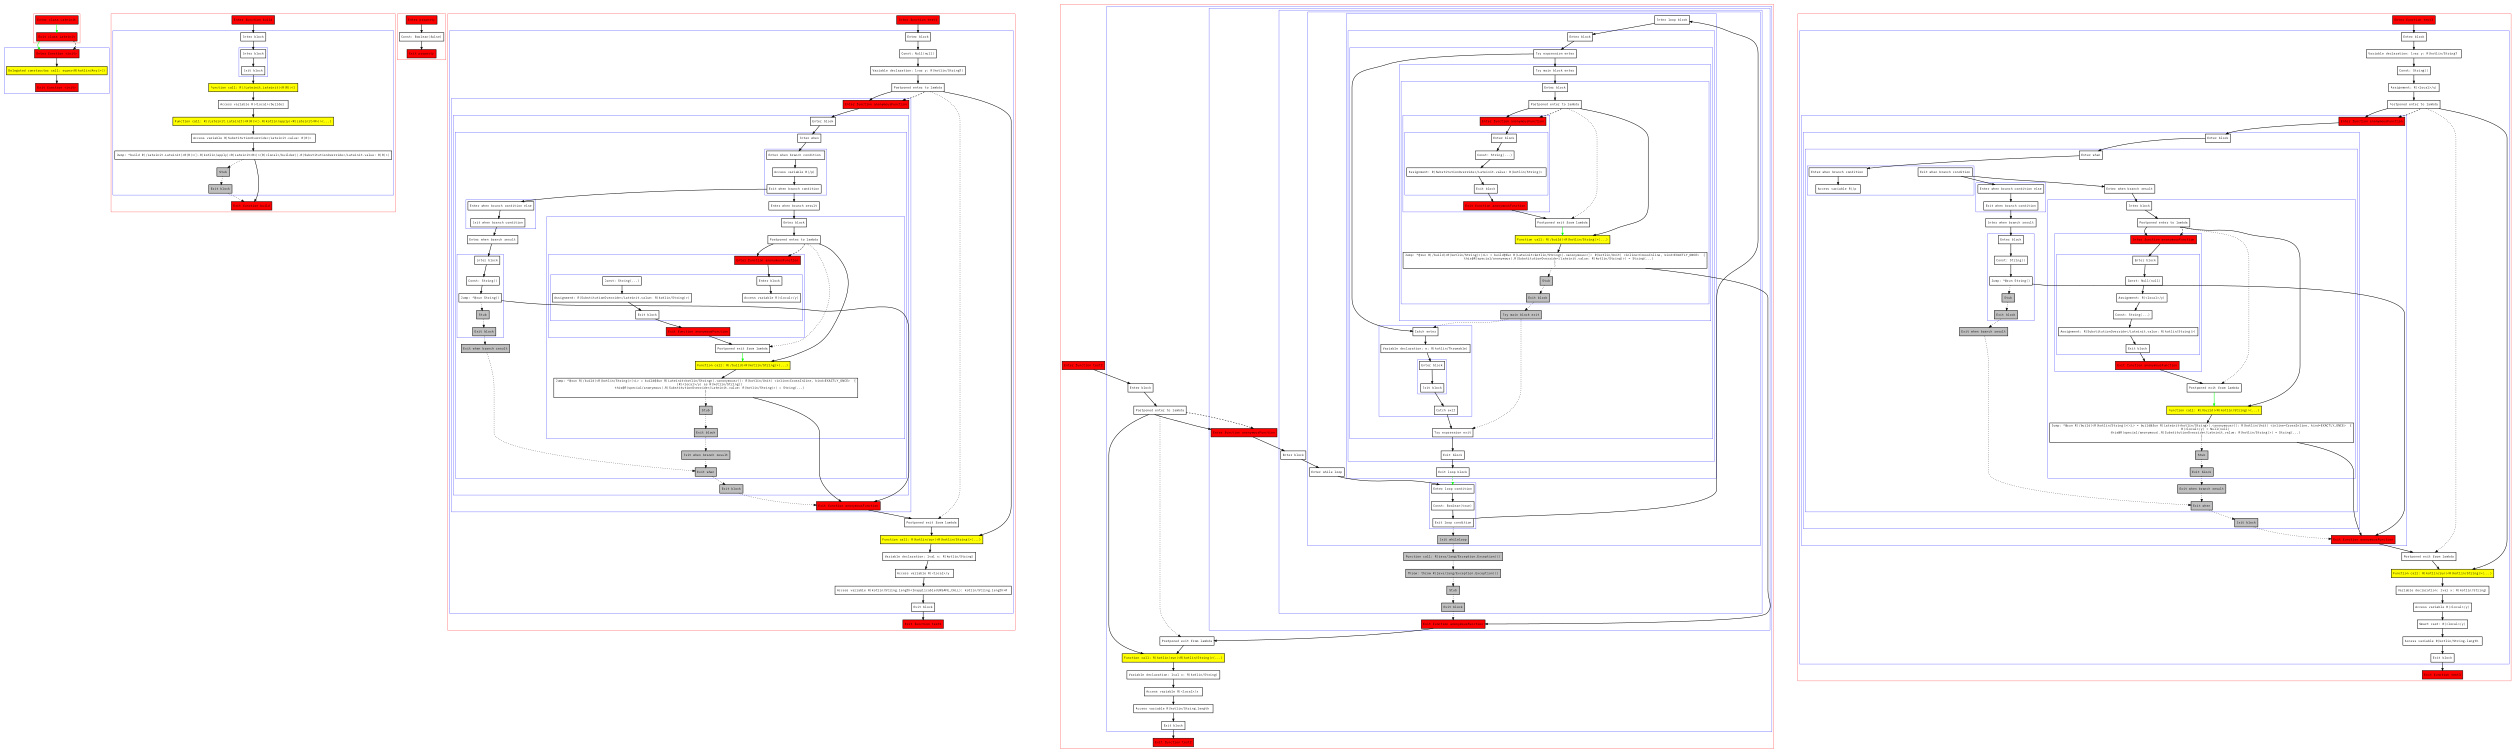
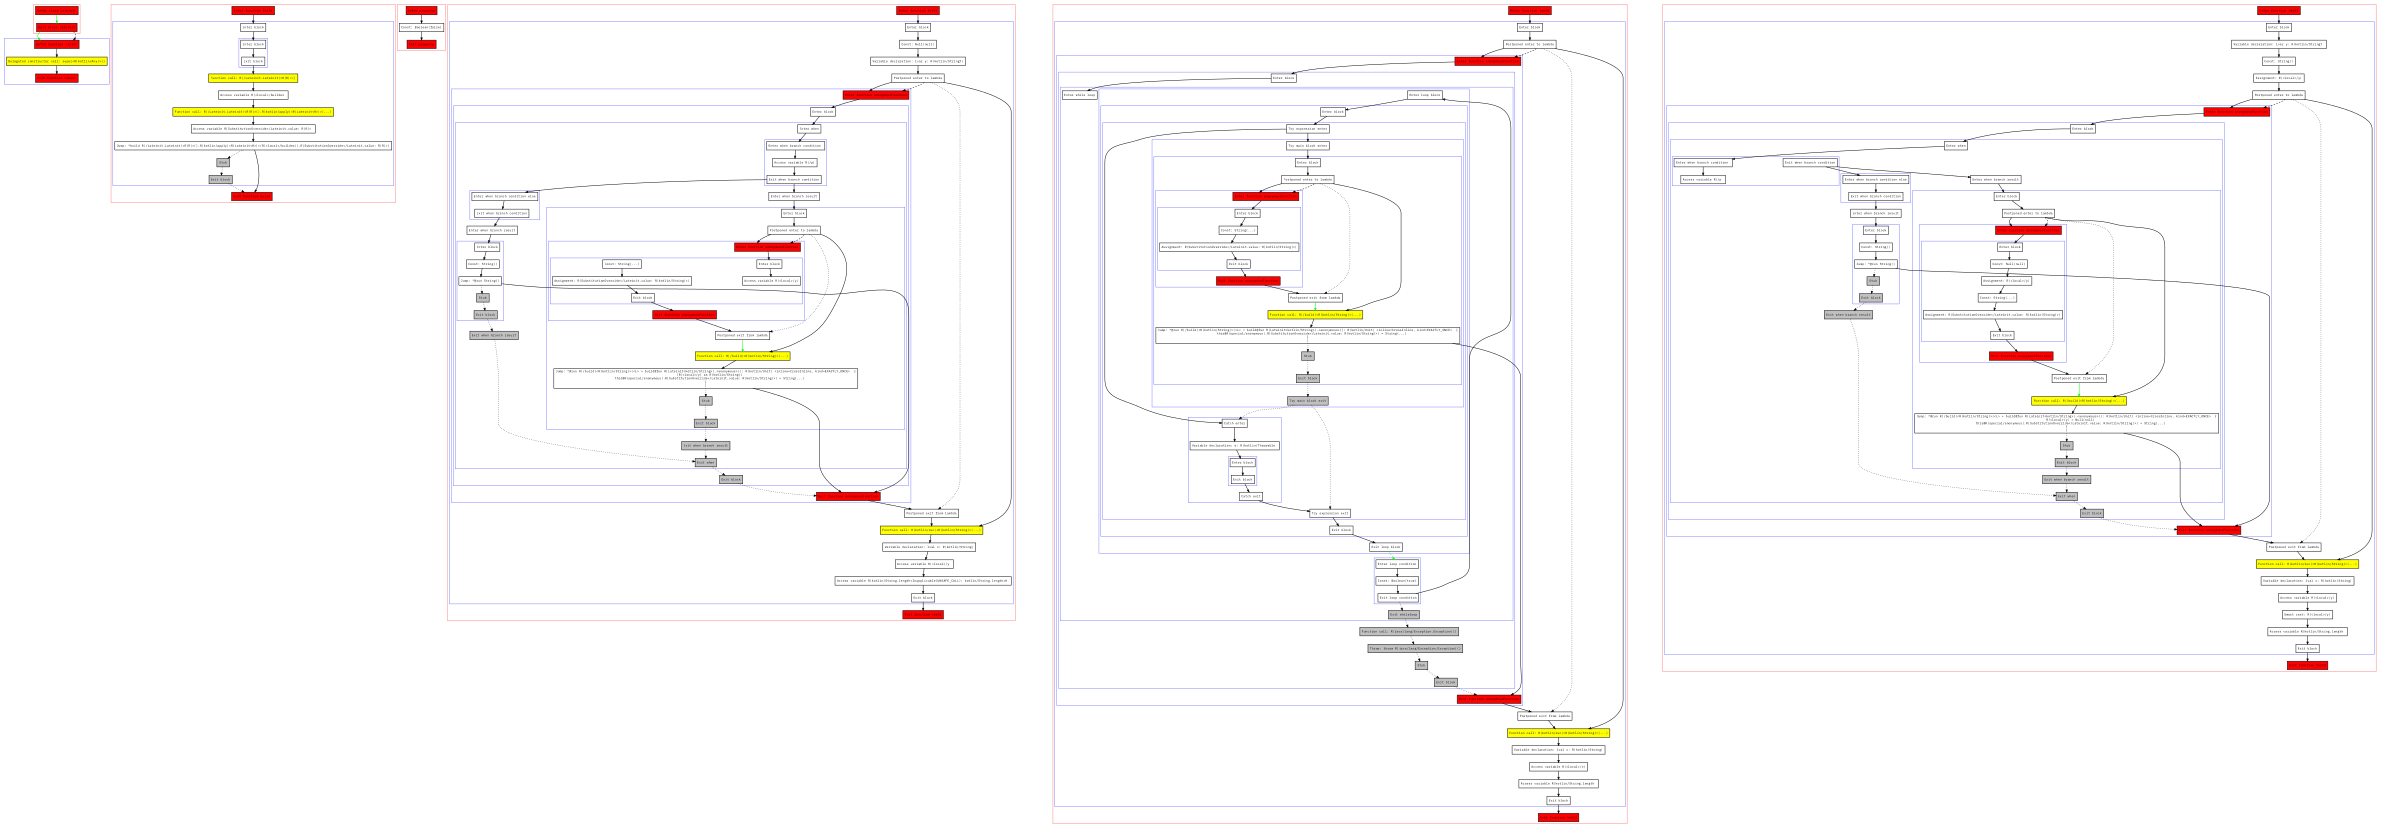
(1387, 481) -> none
